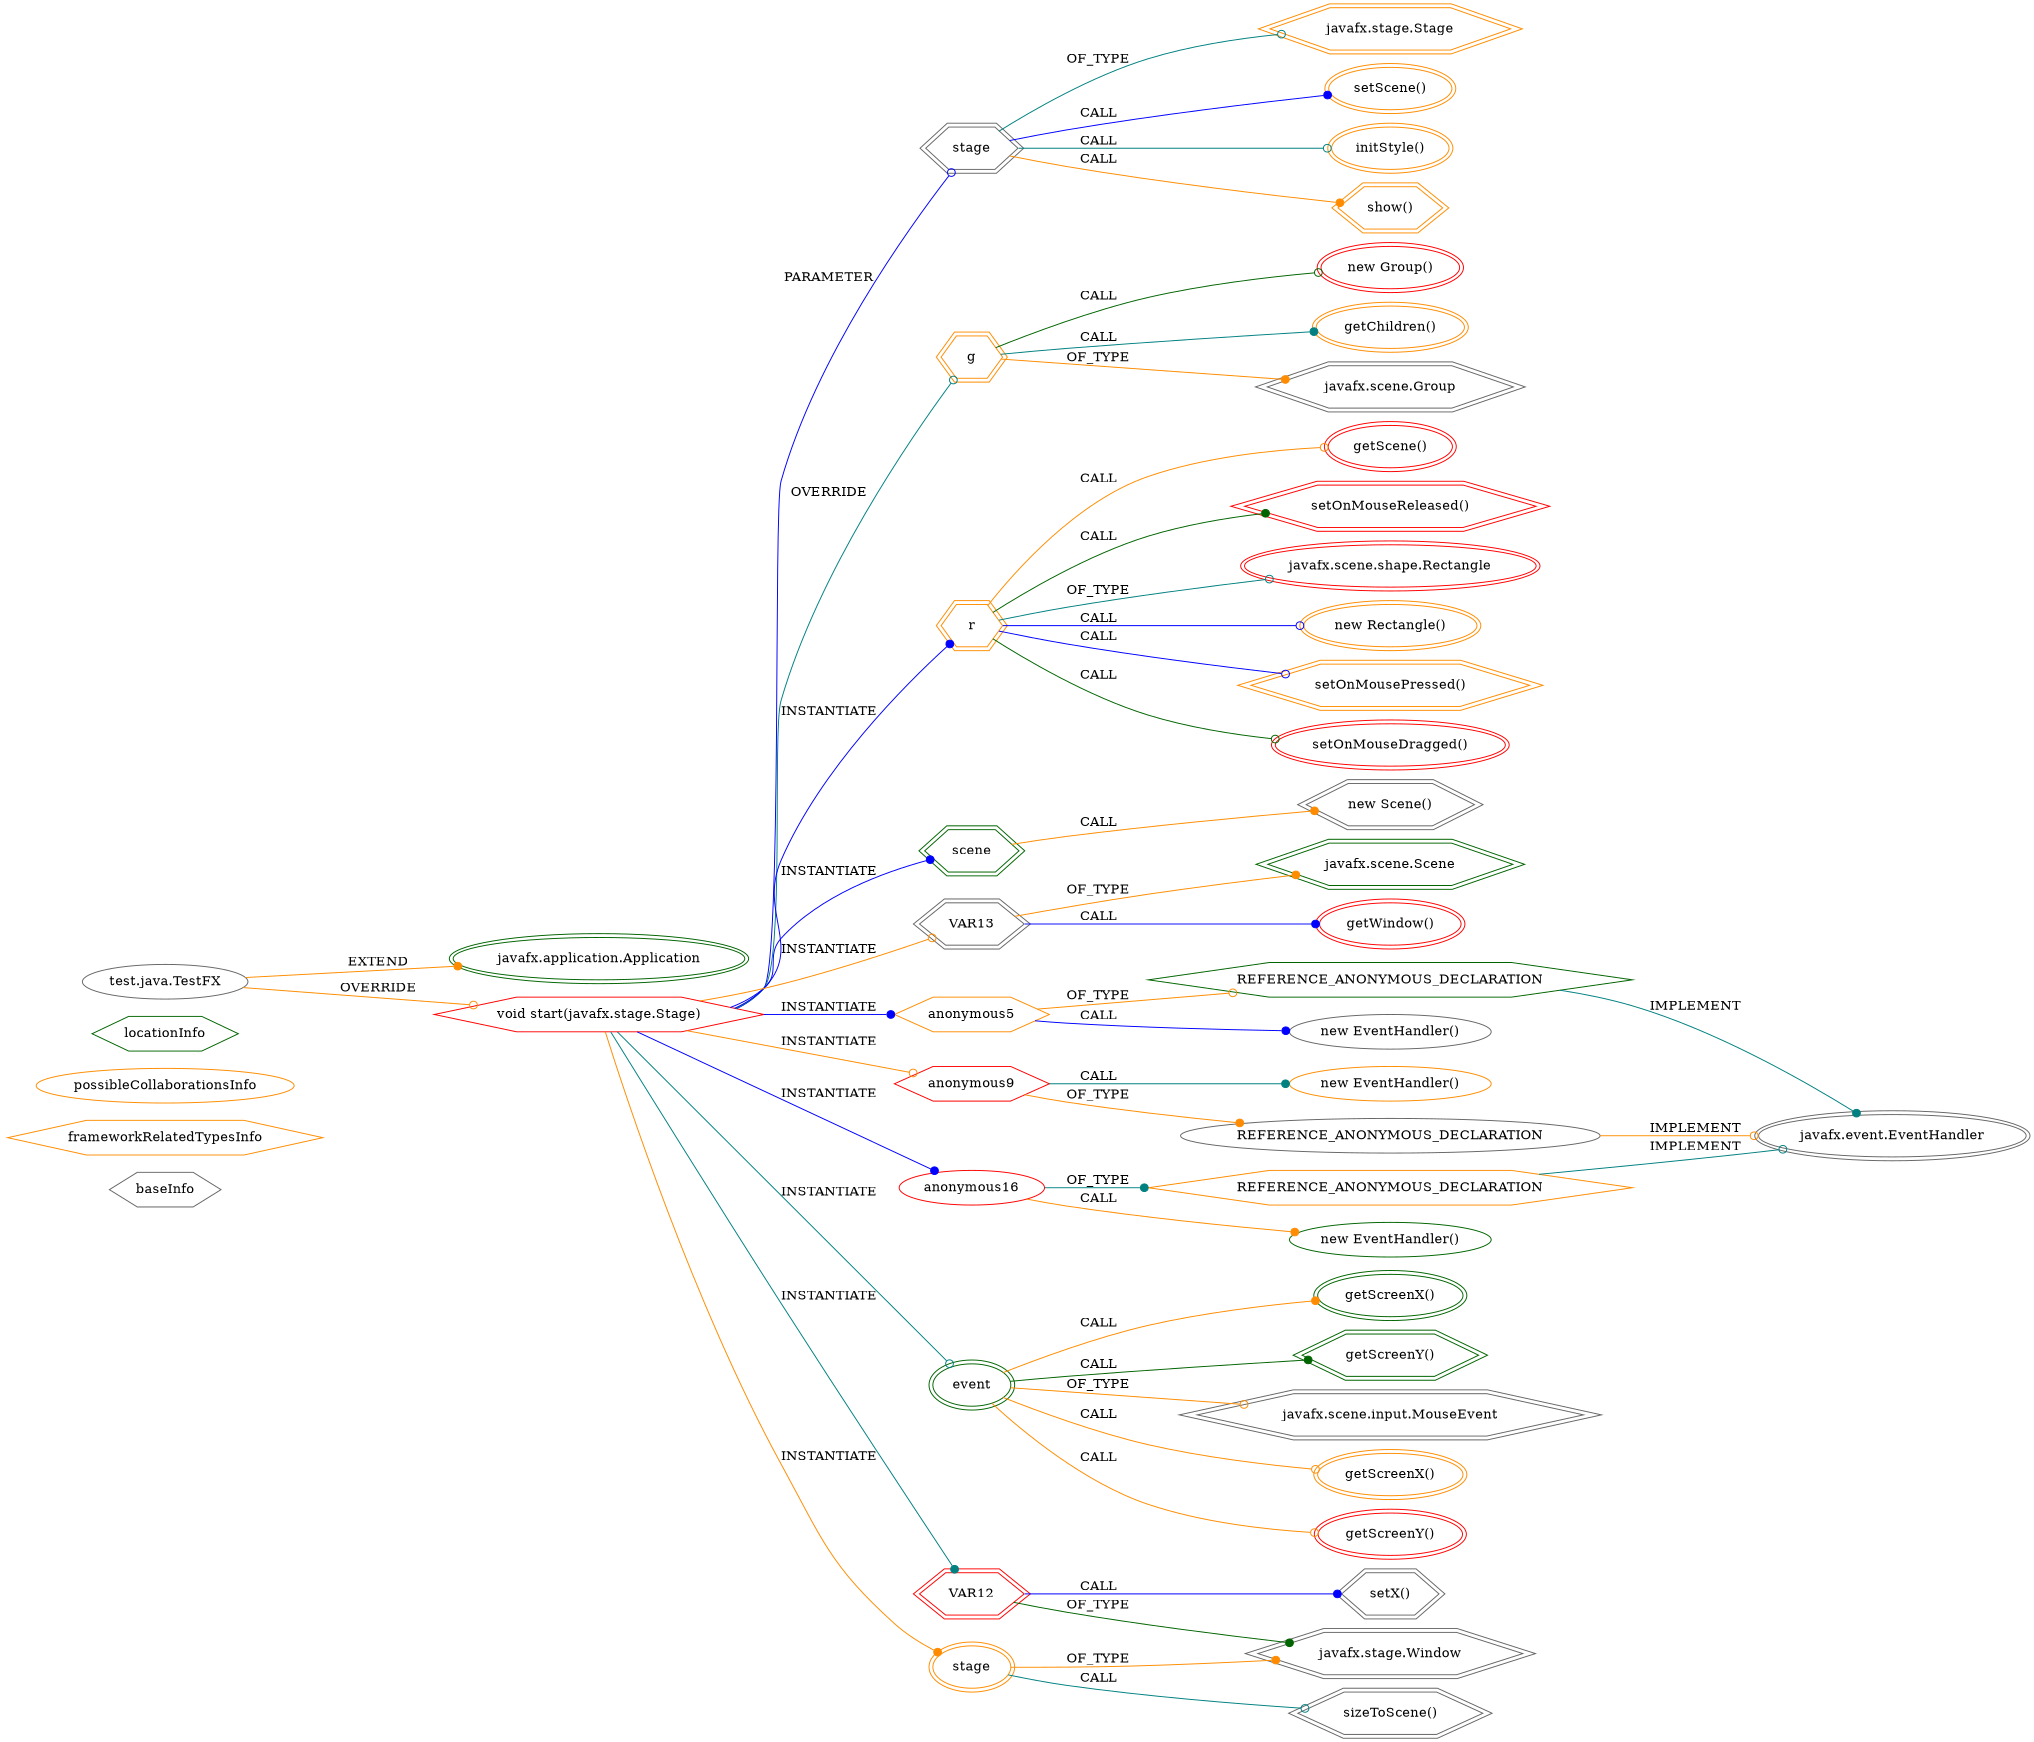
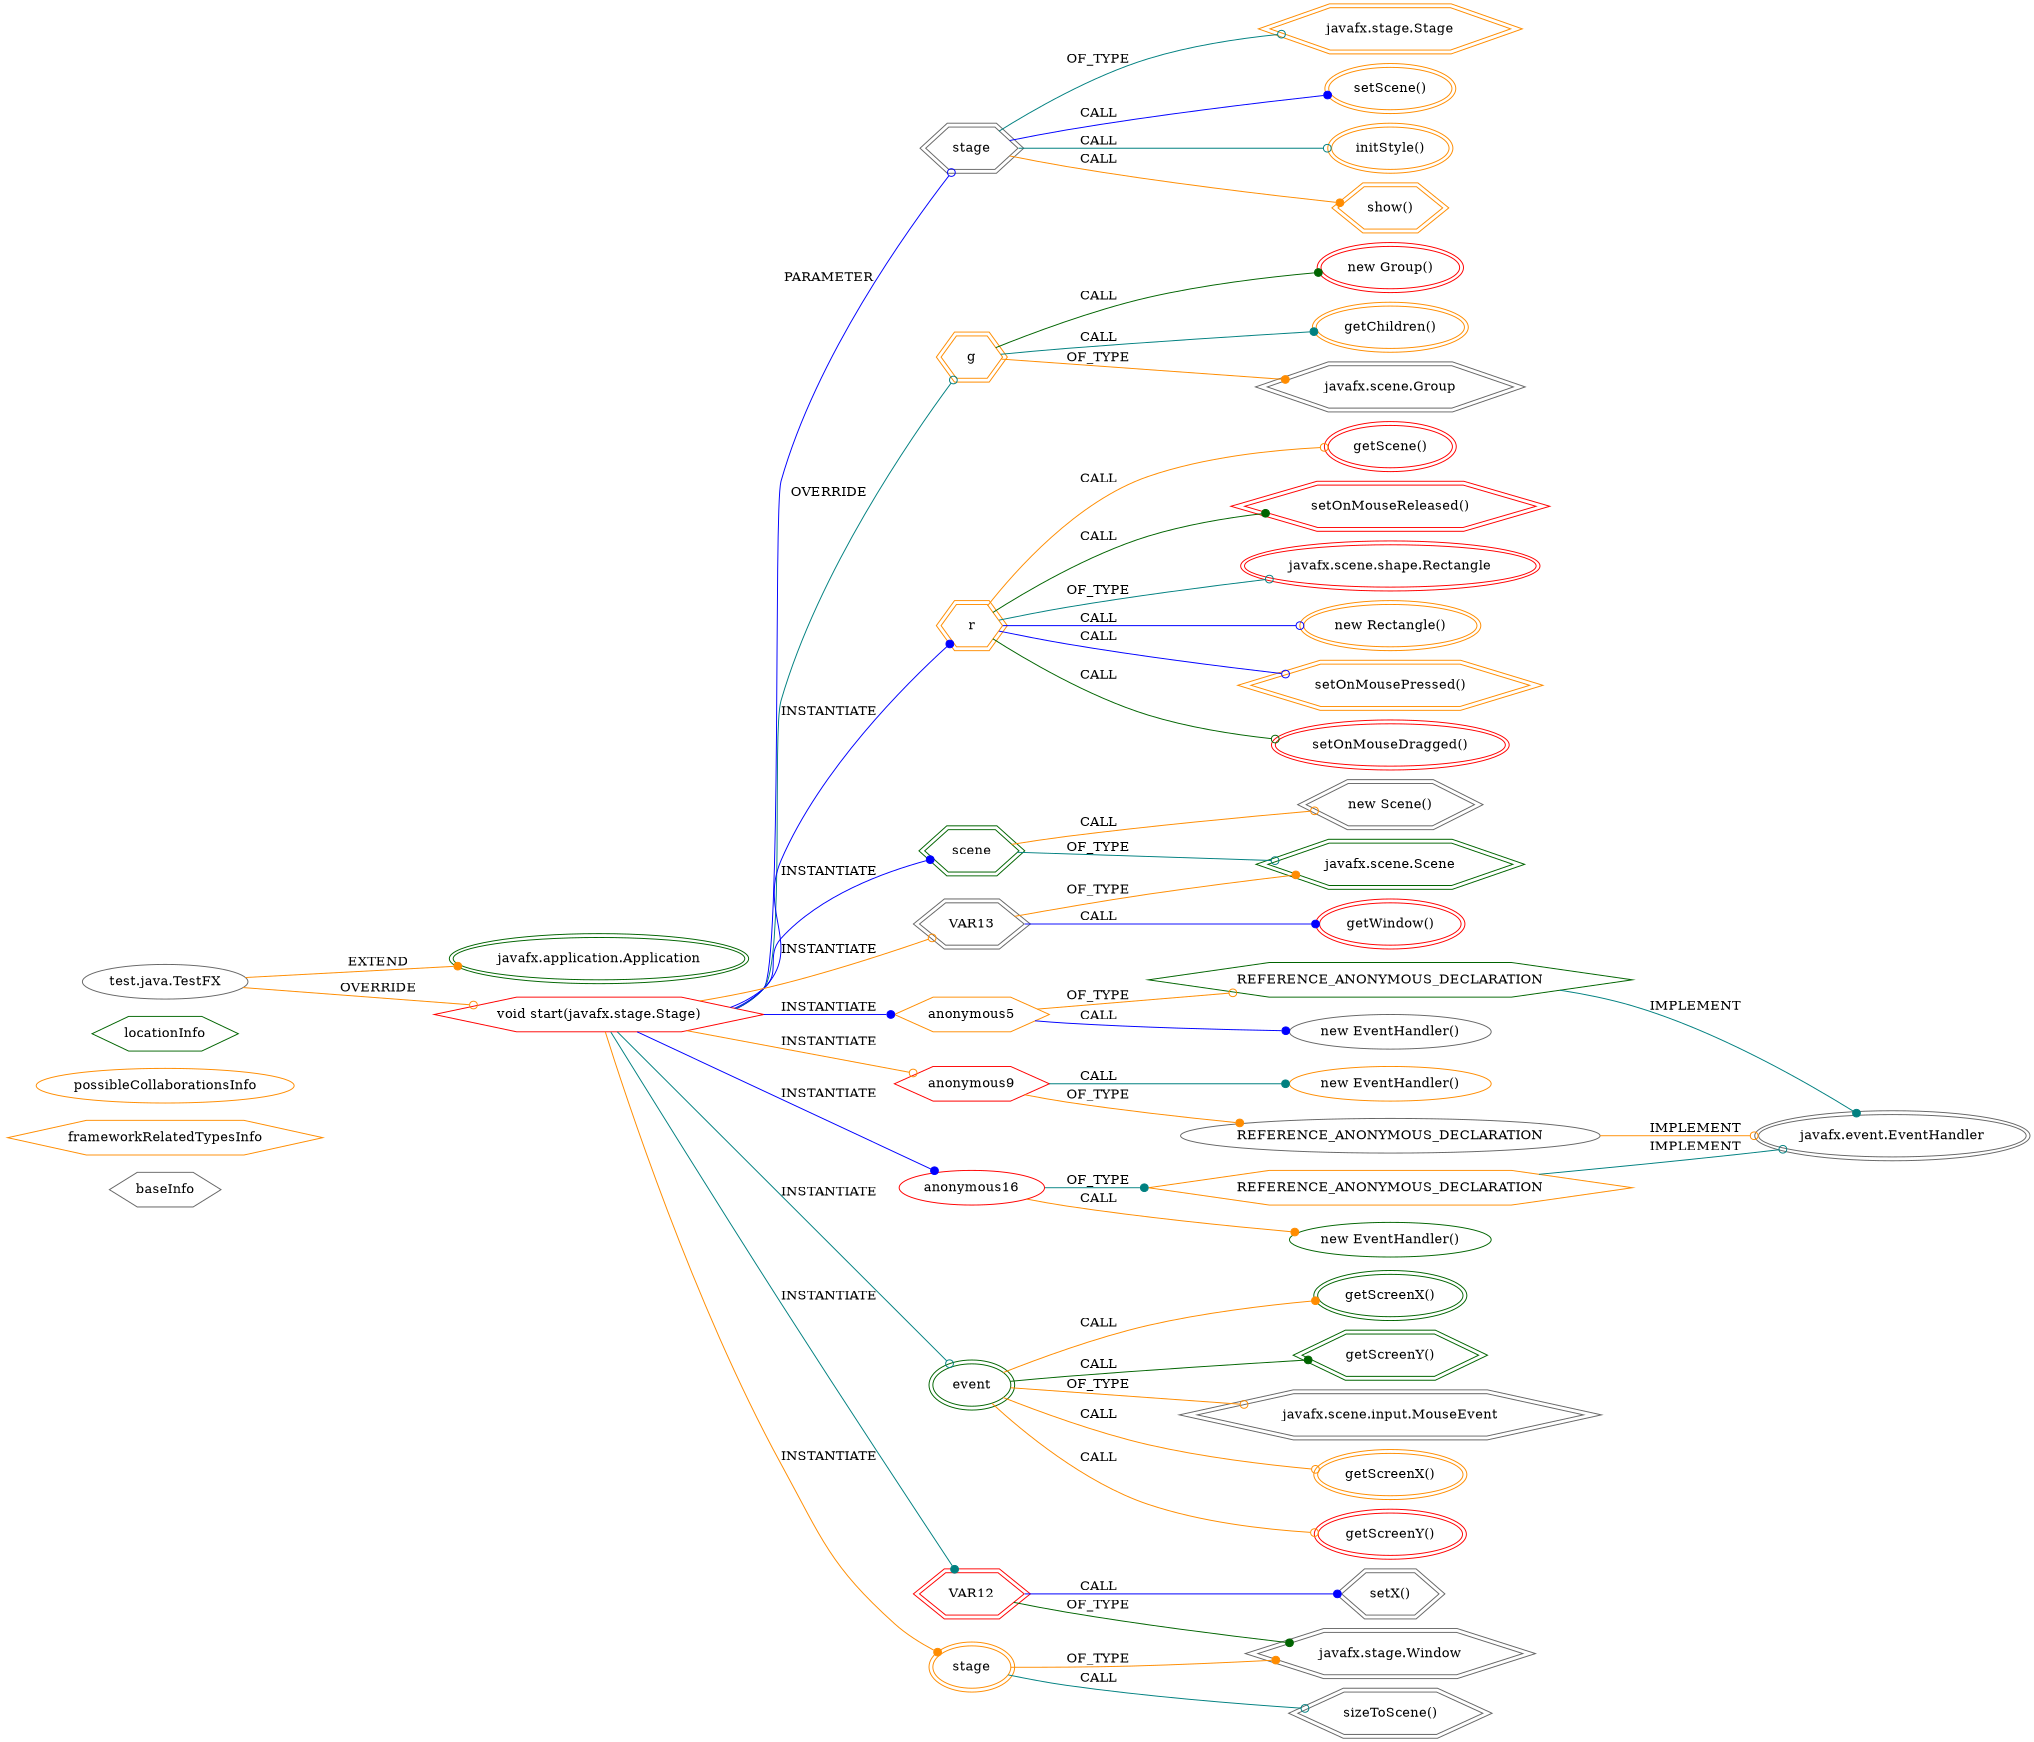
(1152, 297) -> (1152, 297)
(1161, 826) -> (1161, 826)
none -> (1144, 856)
